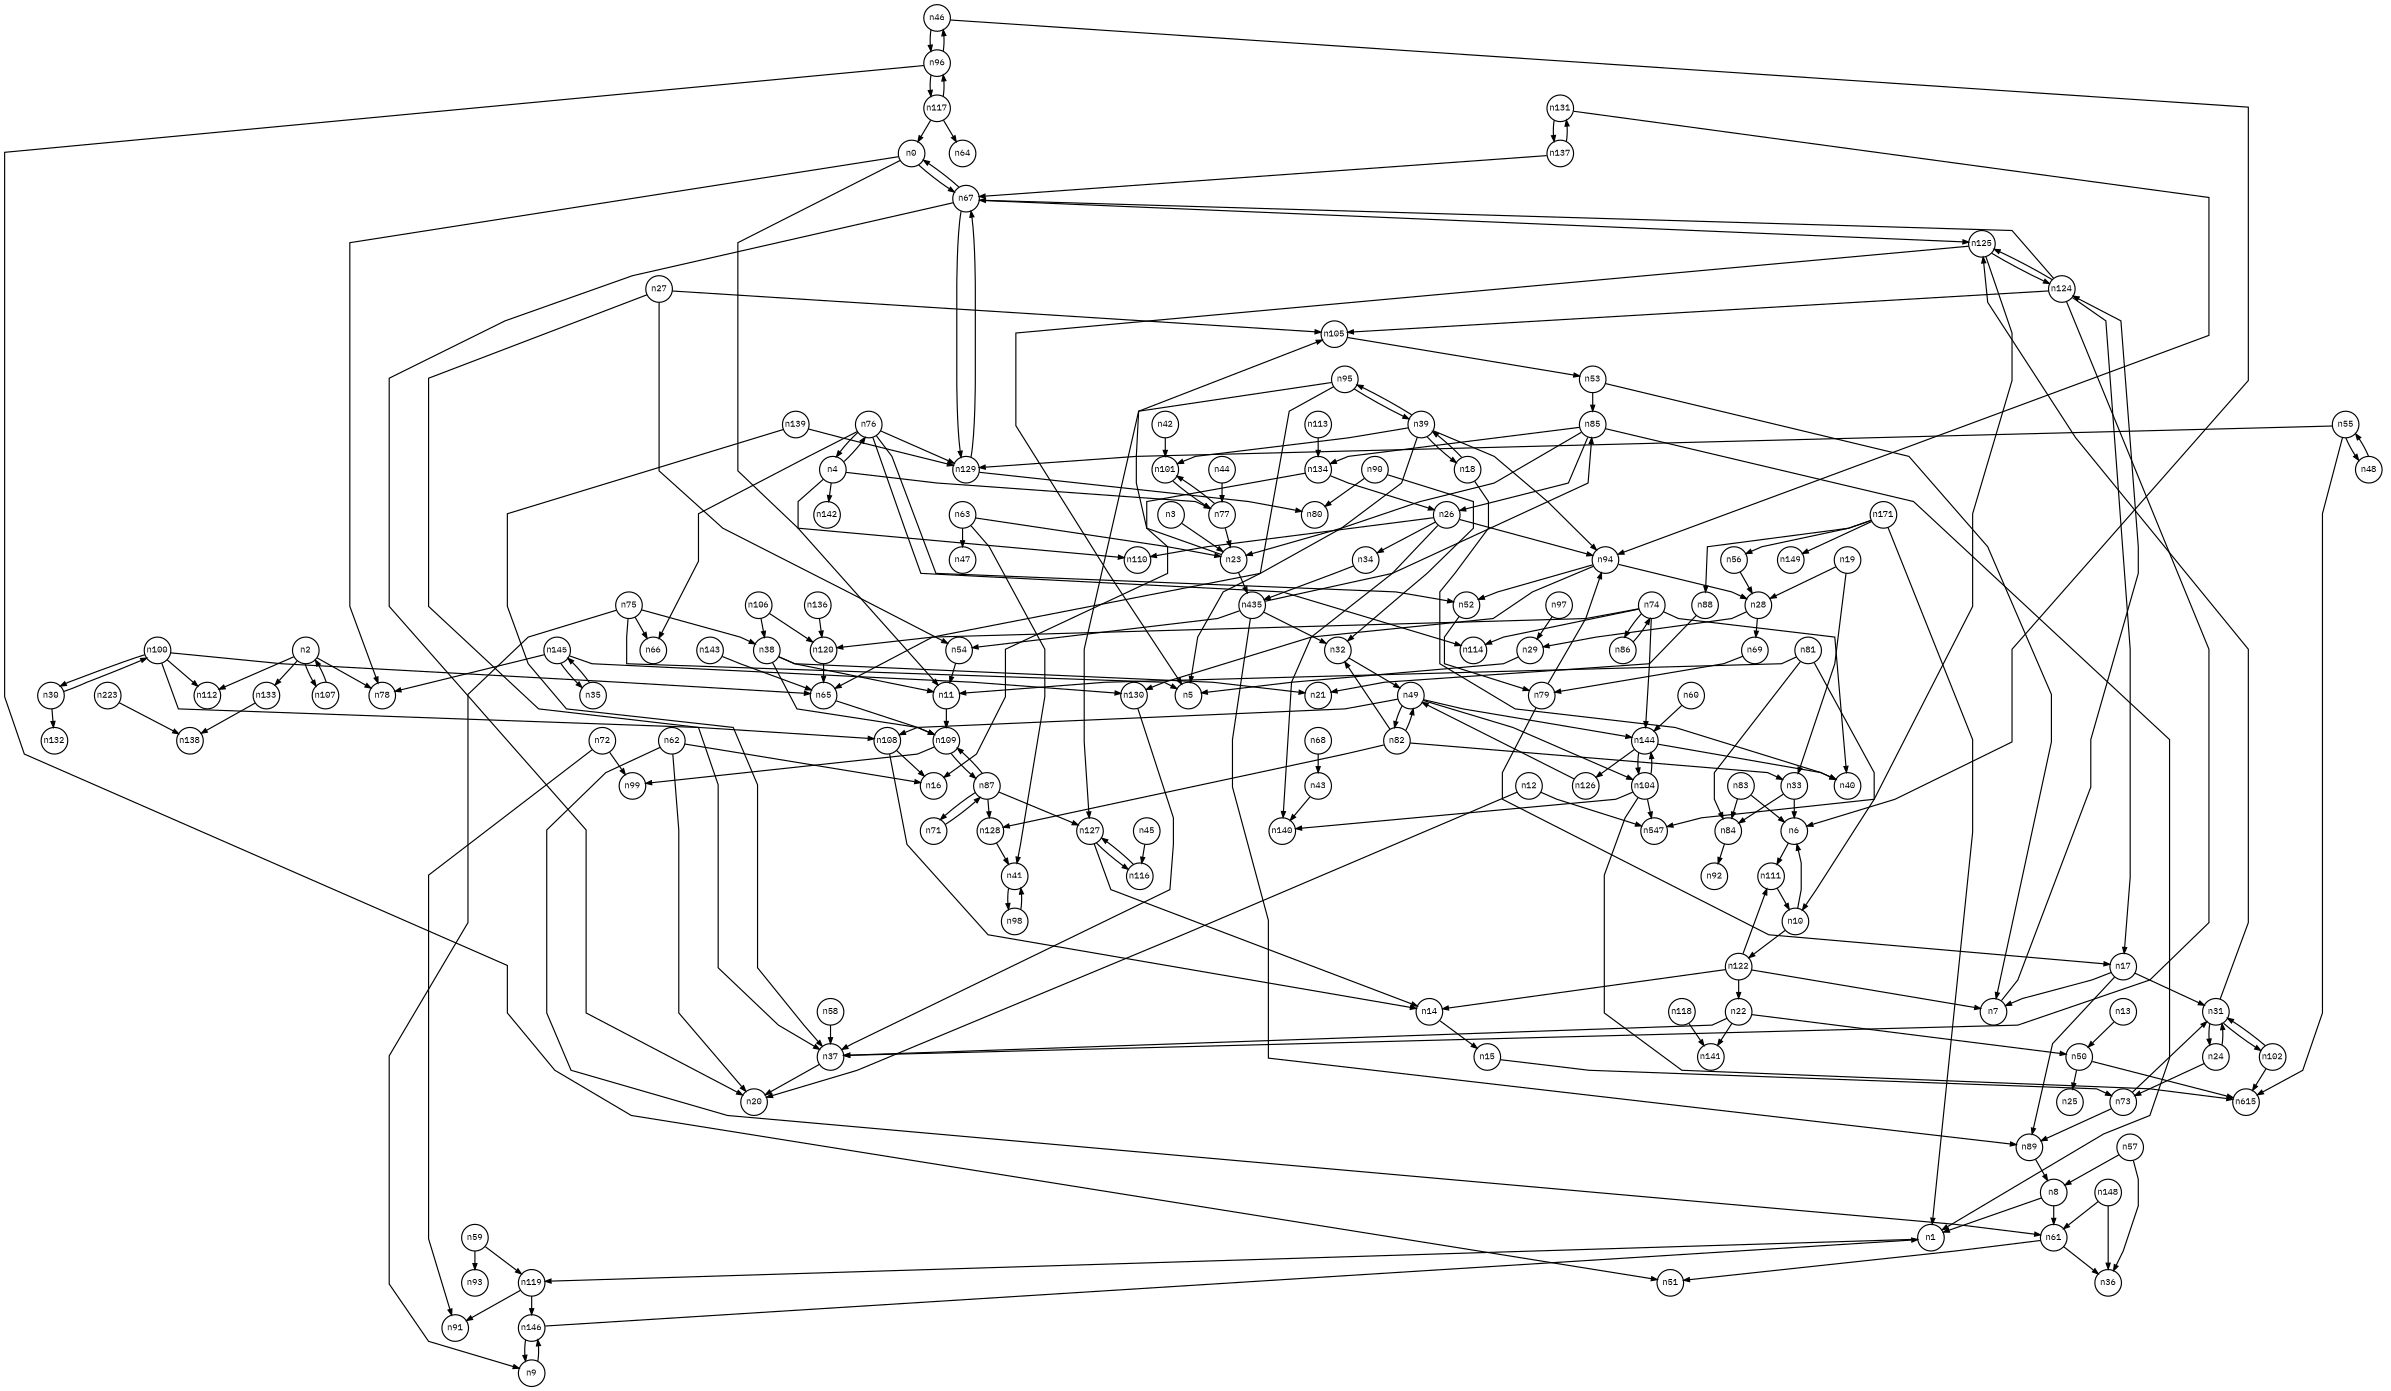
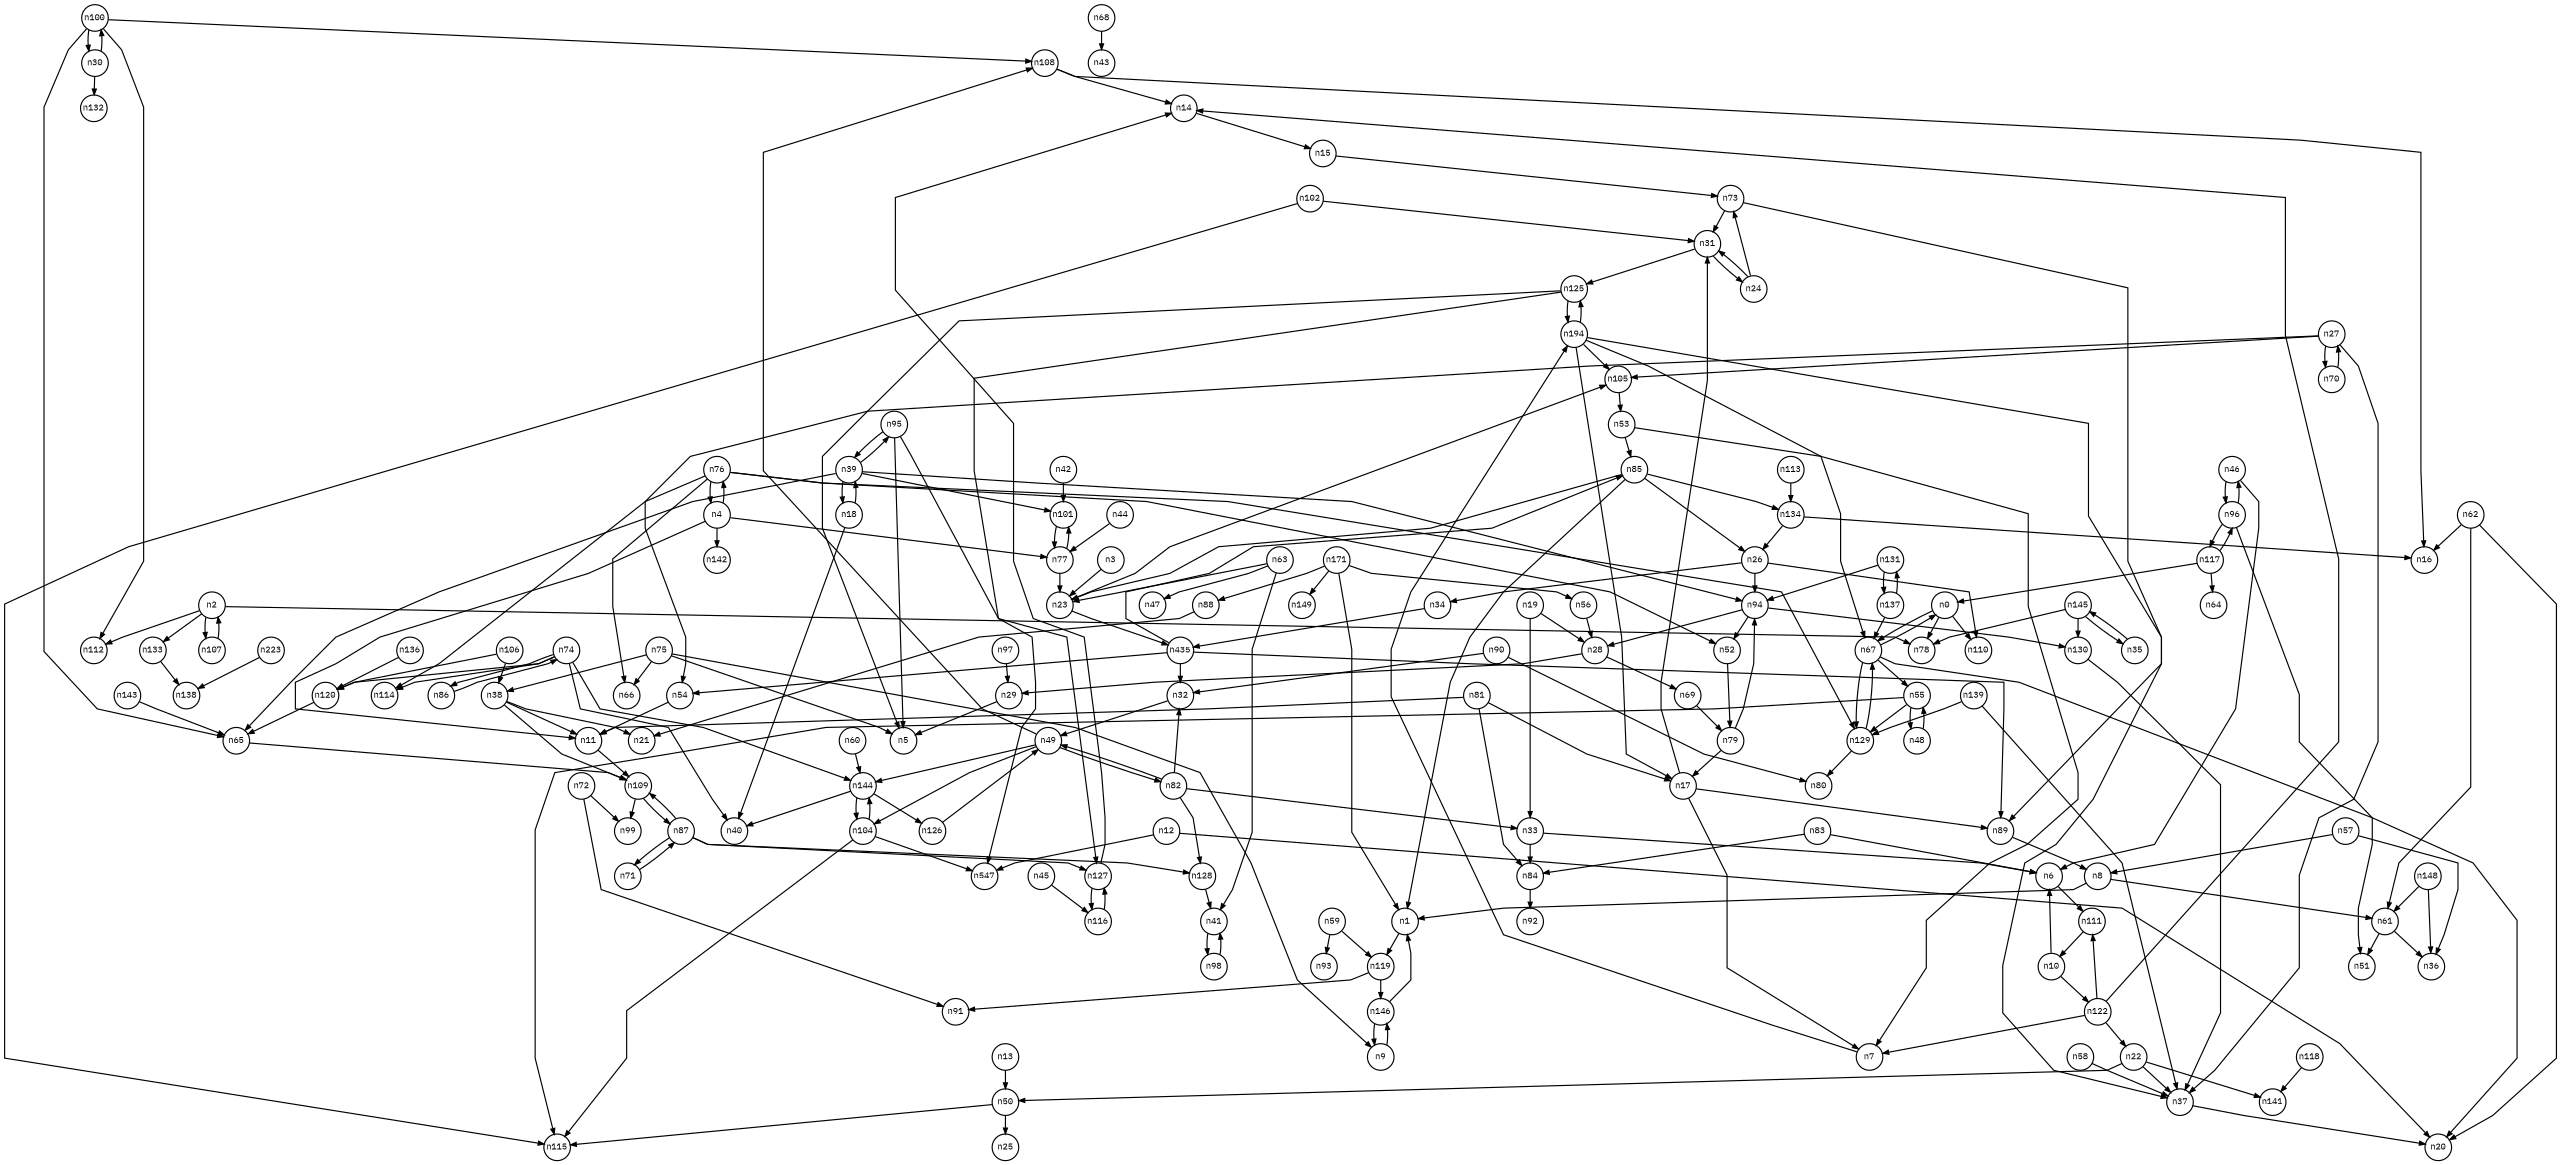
(1520, 223) -> (1891, 671)
(2062, 289) -> (1574, 334)
none -> (2332, 379)
(1874, 779) -> (1574, 747)
(1282, 831) -> none
(2239, 1036) -> none
(2246, 1102) -> (557, 1147)
